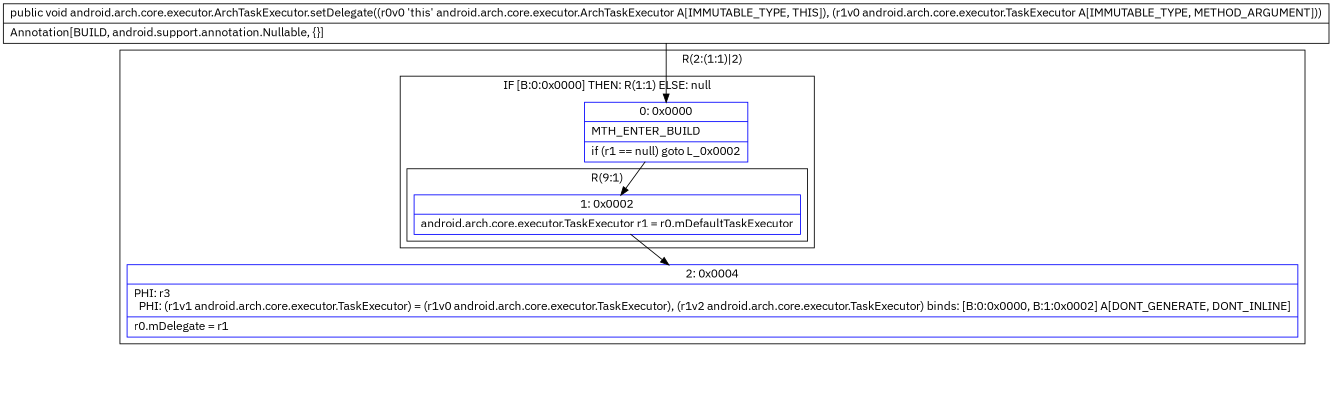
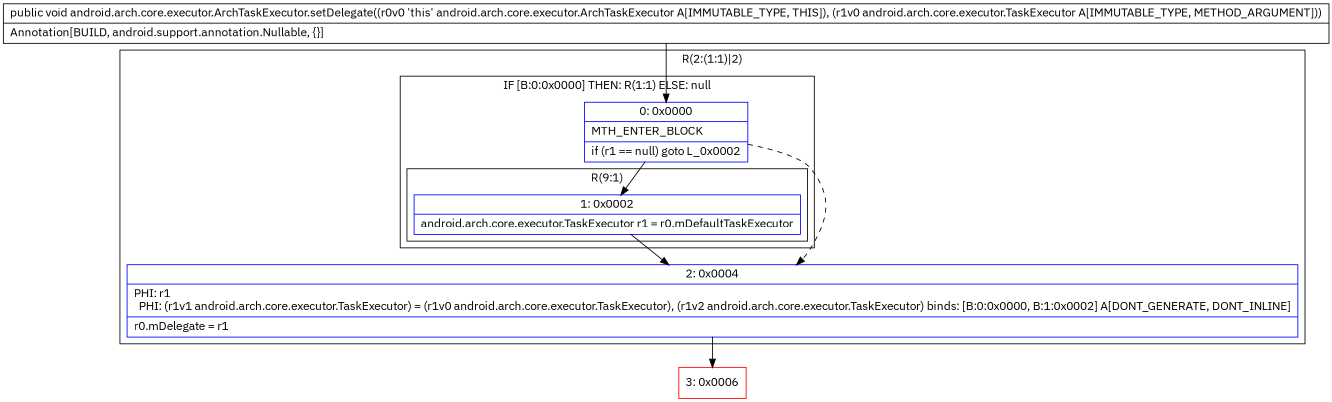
(646, 131) -> (647, 131)
none -> (819, 182)
(154, 294) -> (154, 294)
none -> (712, 383)
